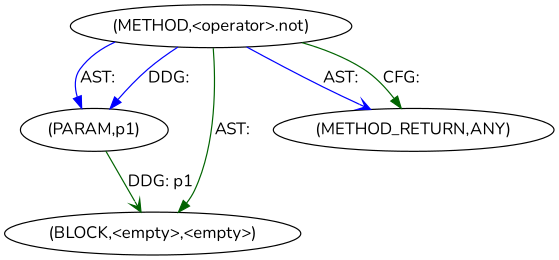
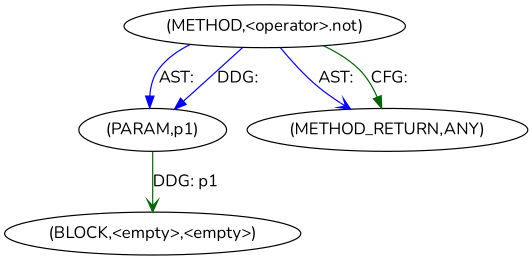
(211, 128) -> none
